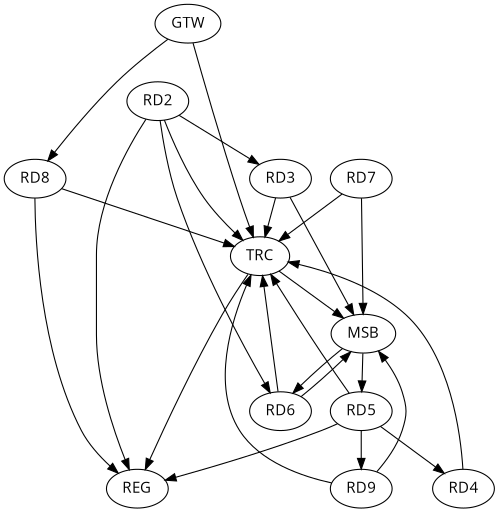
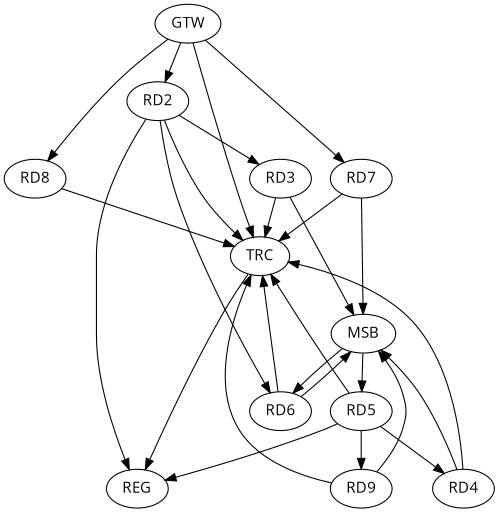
none -> (175, 57)
none -> (271, 98)
(307, 291) -> (429, 410)
(50, 340) -> none
